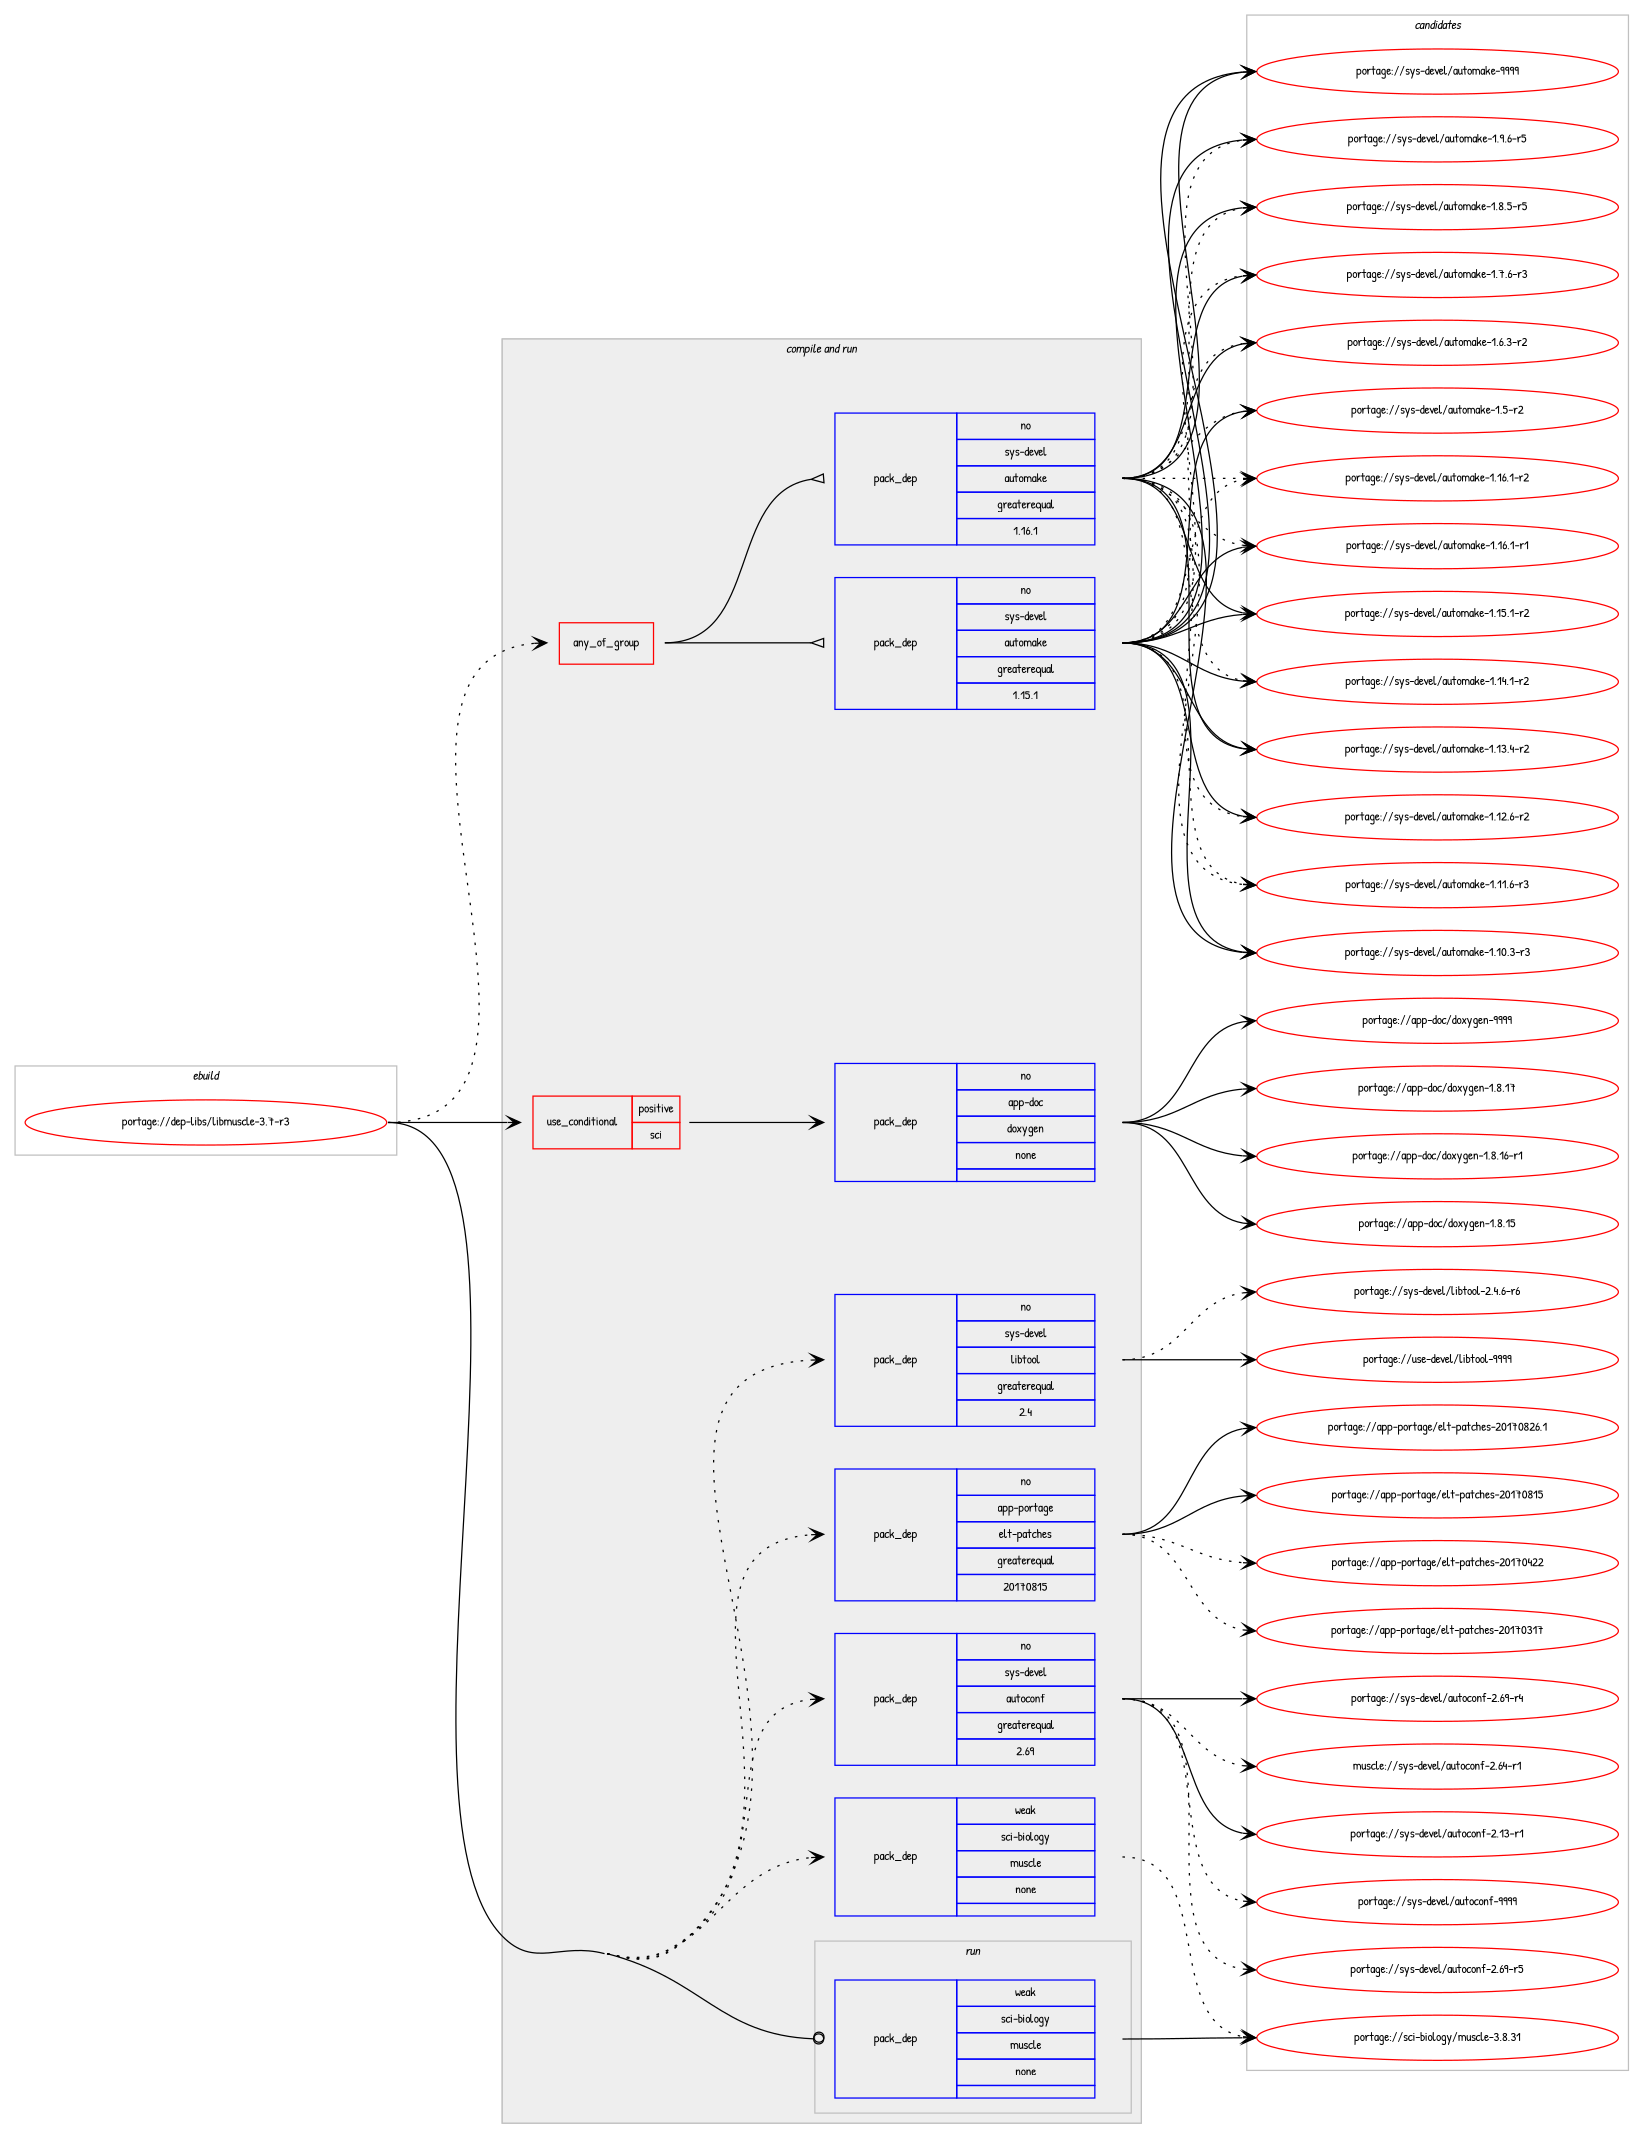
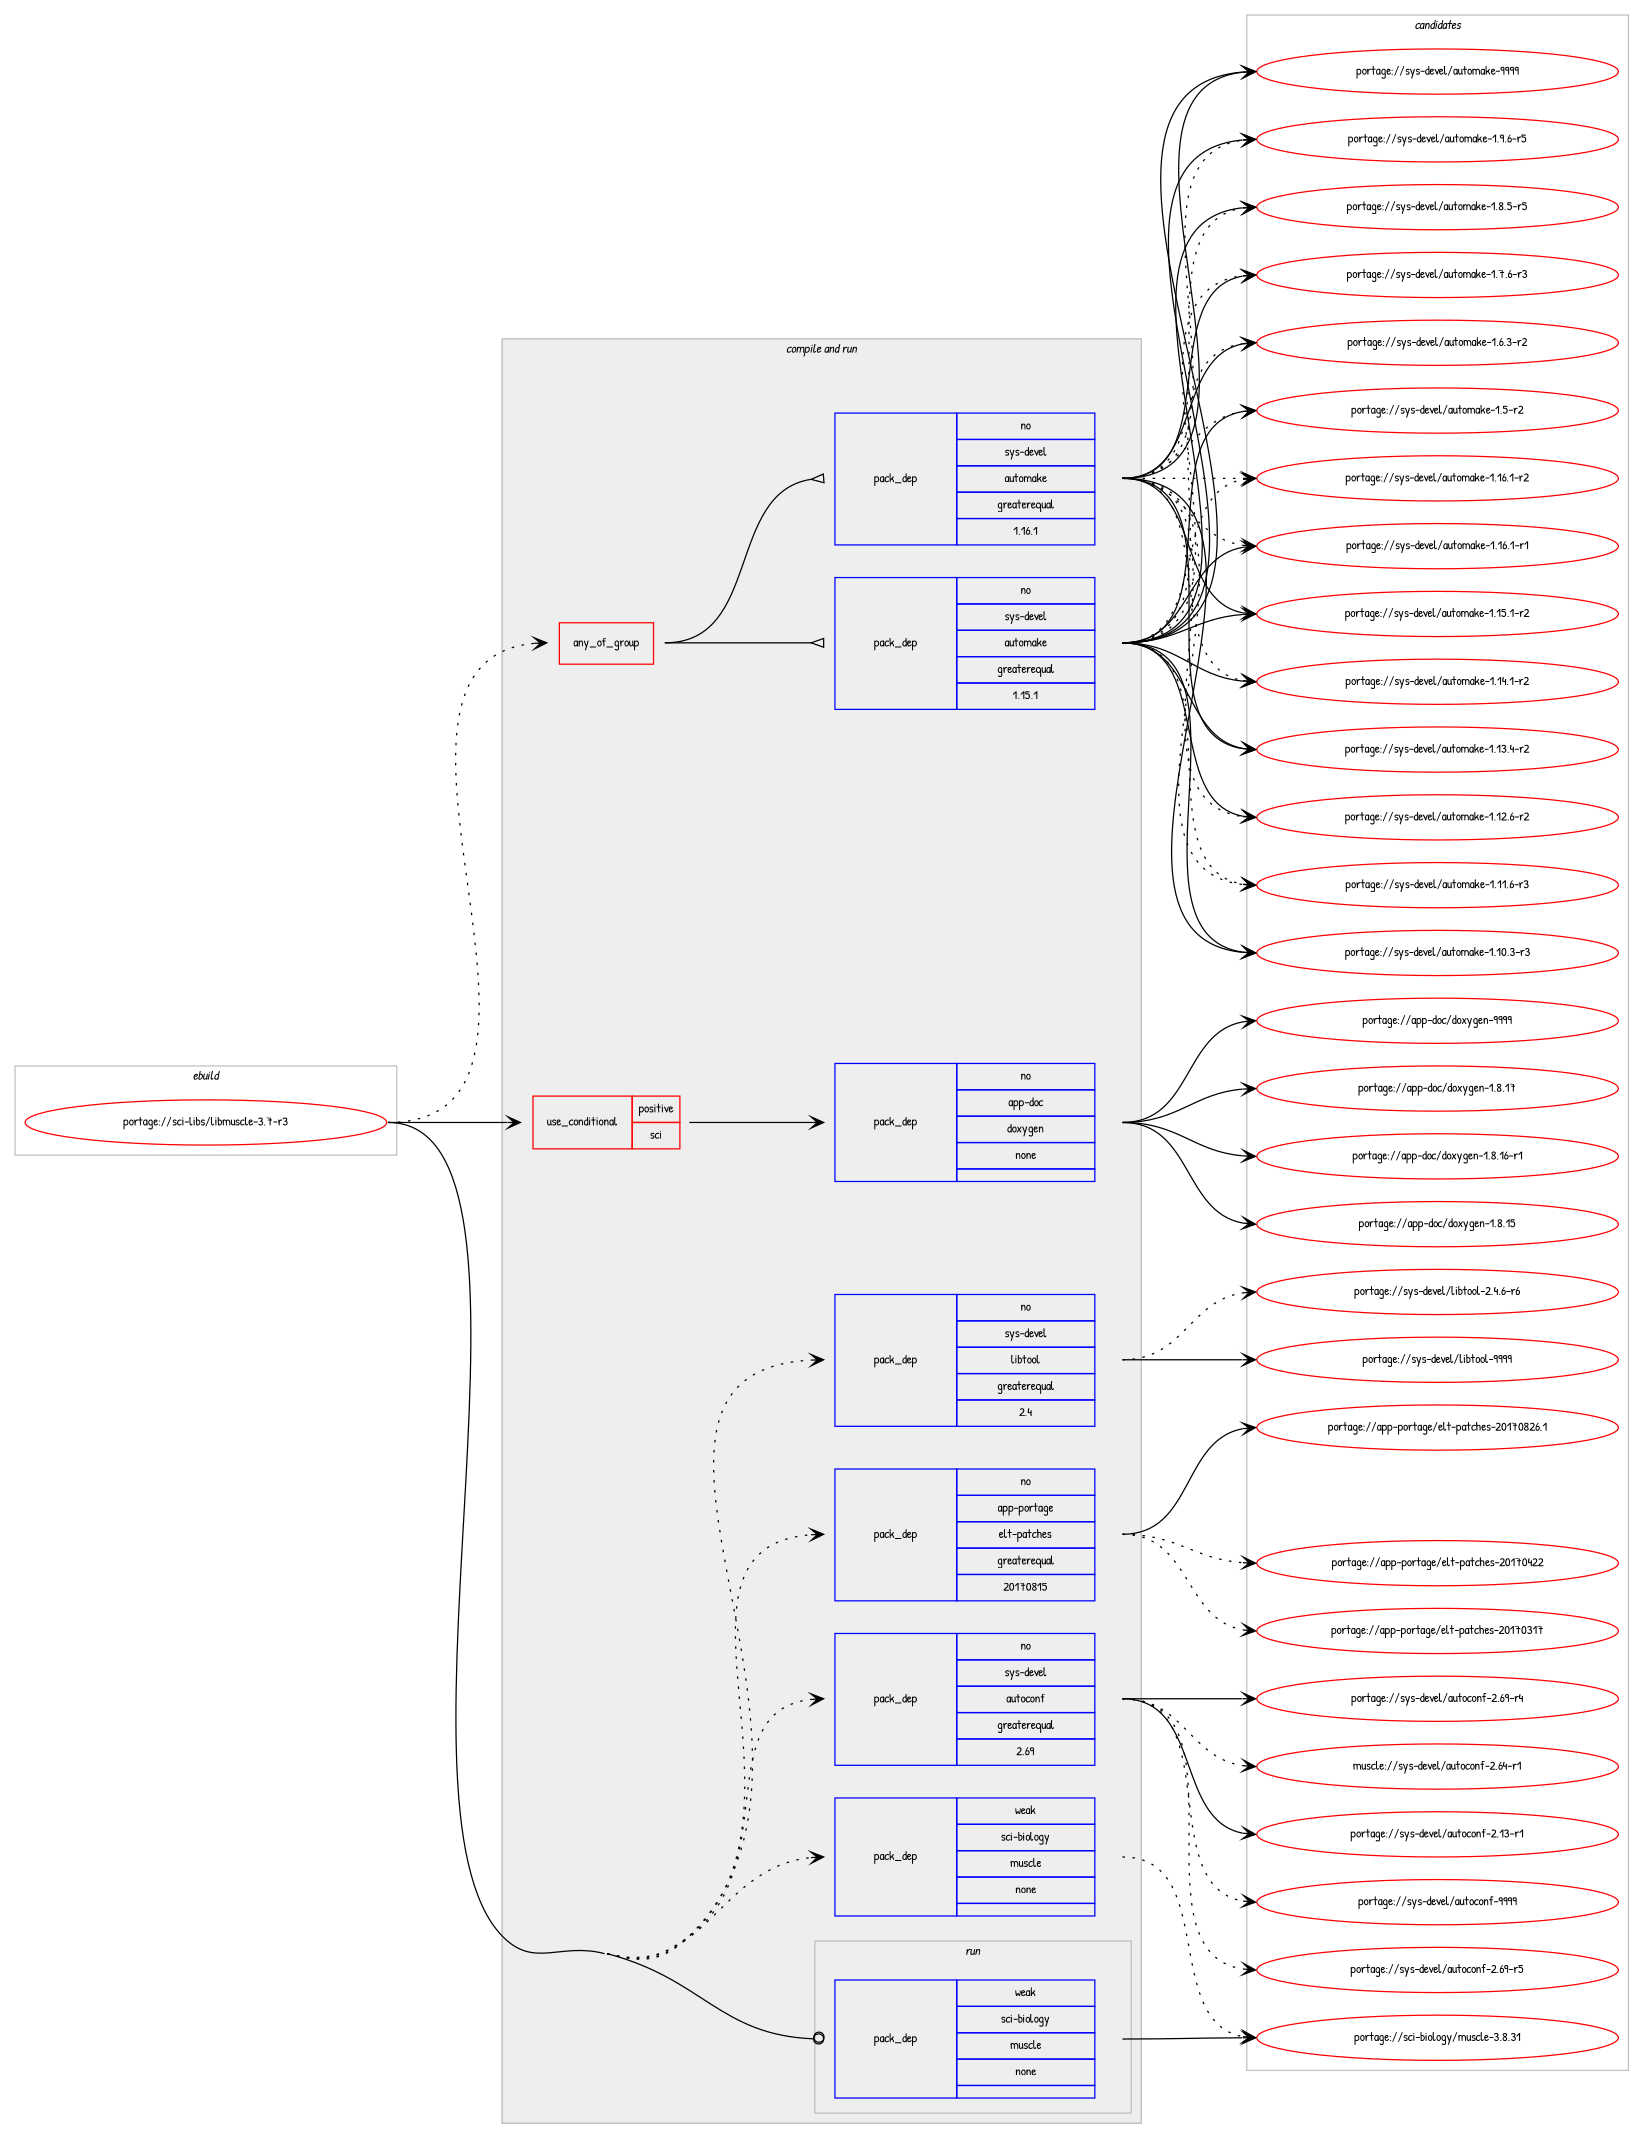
(206, 1122) -> (206, 1122)
(1438, 1360) -> (1438, 1360)
(1438, 1495) -> none
